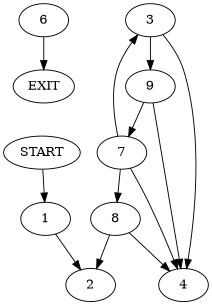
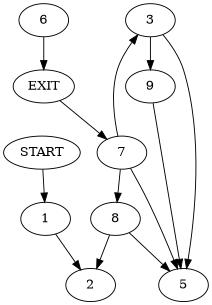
(138, 115) -> (80, 117)
(184, 285) -> (184, 285)
